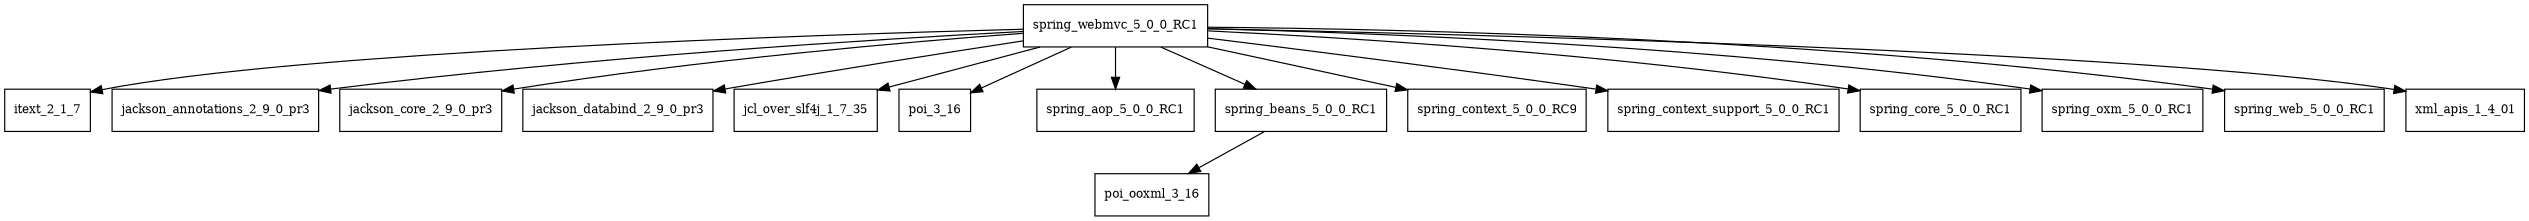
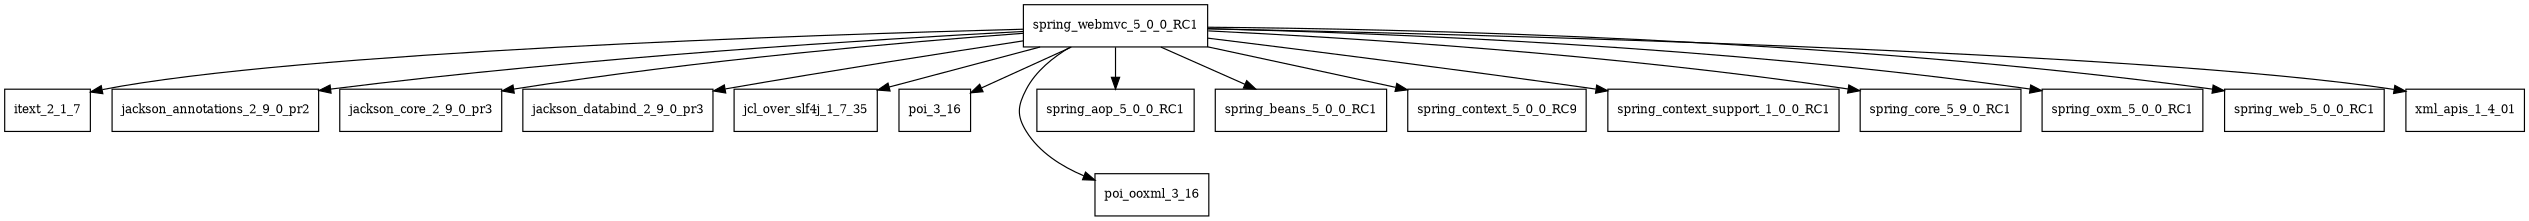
(215, 110) -> (215, 110)
(1723, 110) -> (1723, 110)
(1941, 110) -> (1941, 110)
(1232, 150) -> (1020, 117)
